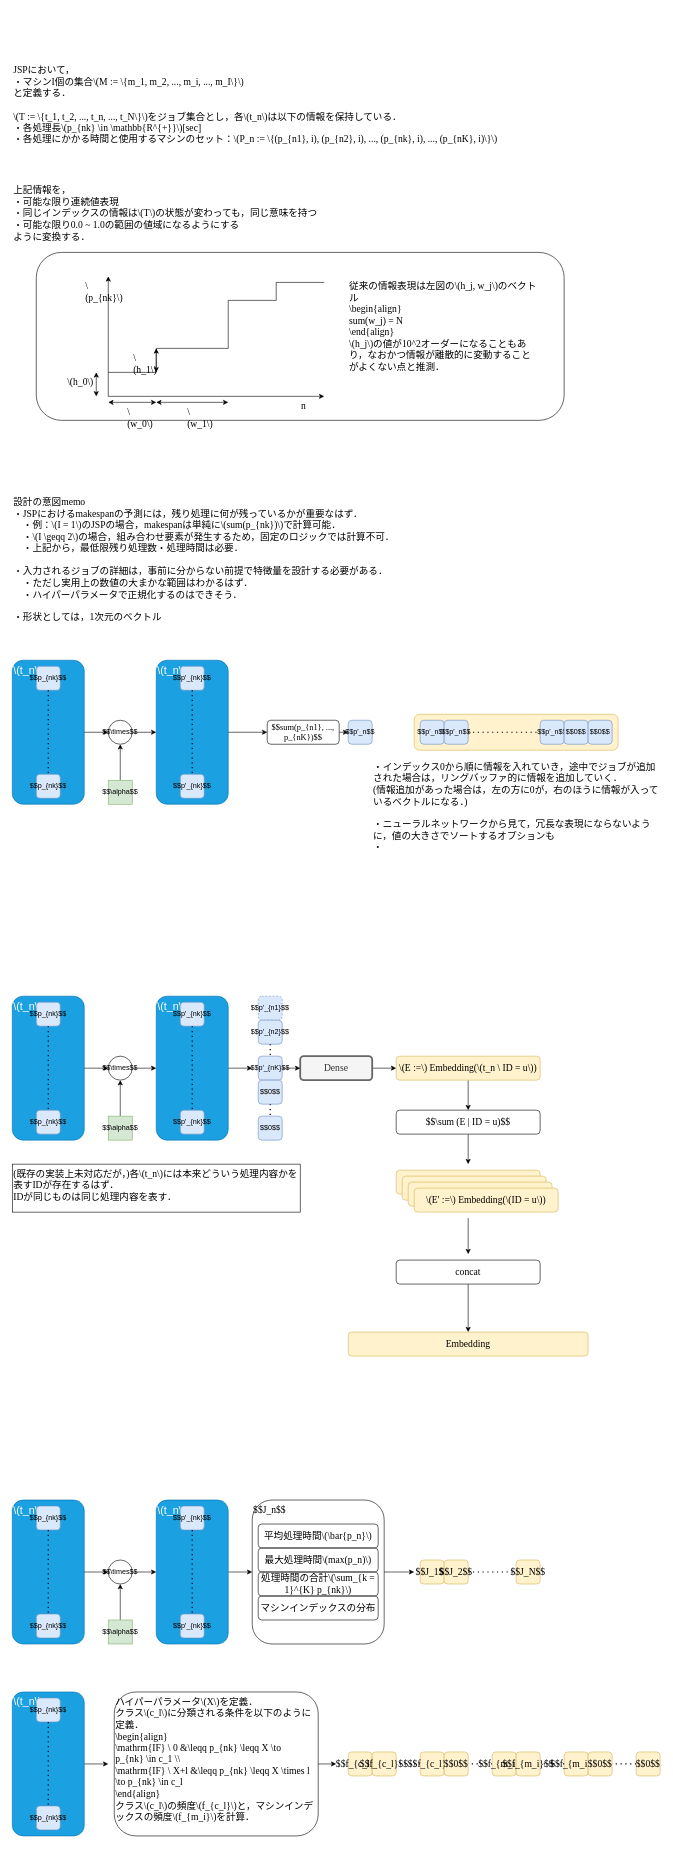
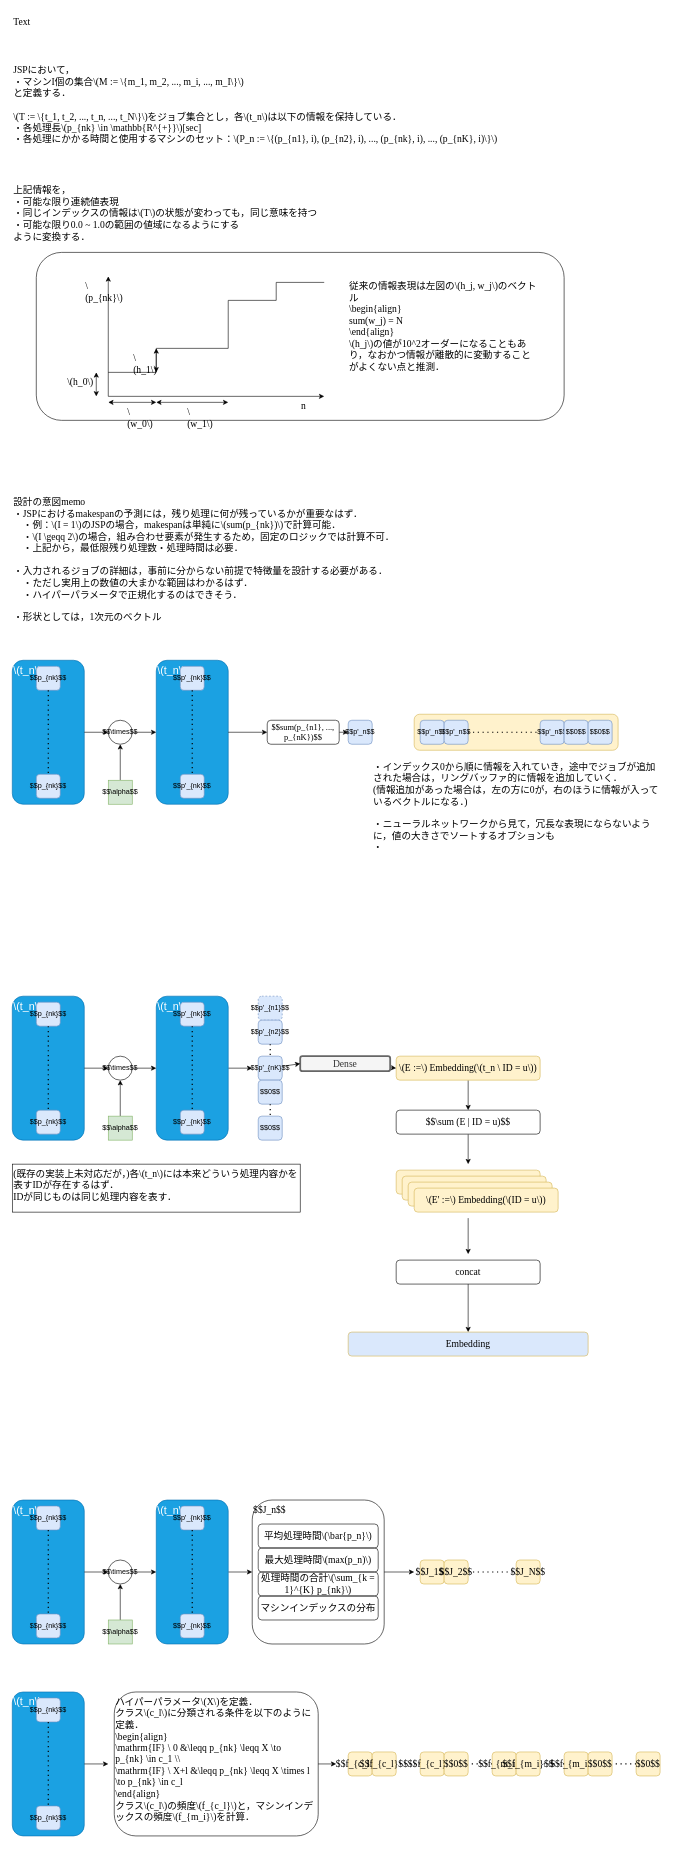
none -> (36, 24)
(336, 1068) -> (345, 1064)
(468, 1344) -> (468, 1344)
